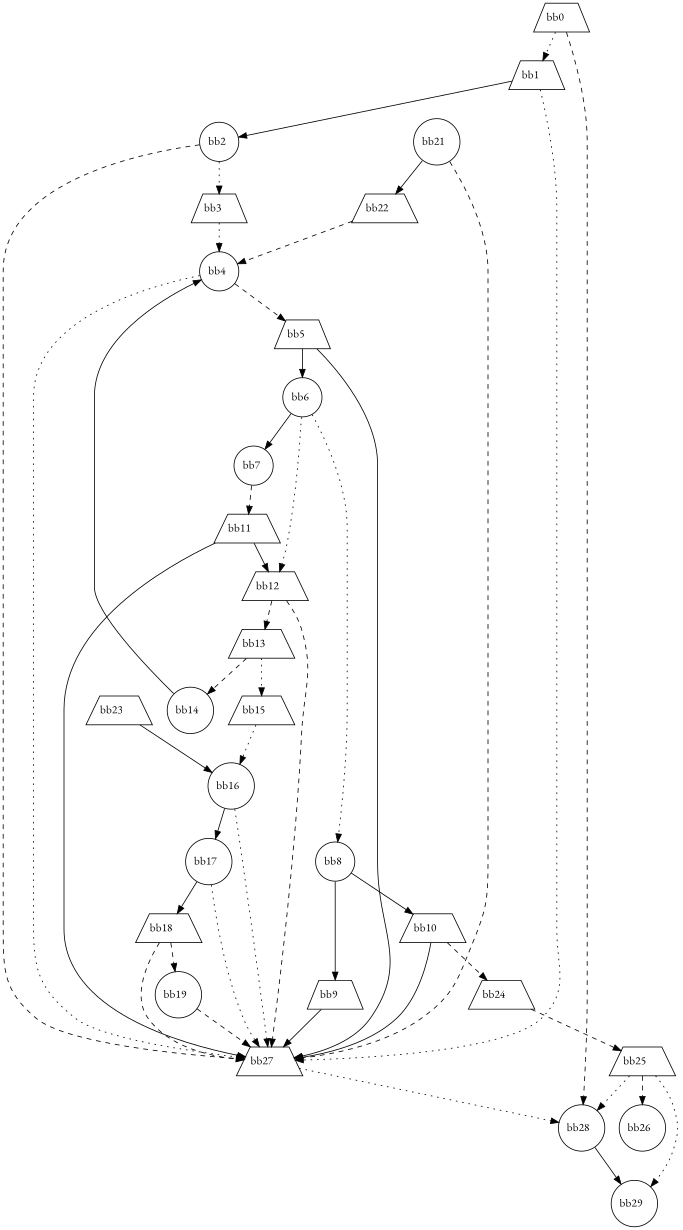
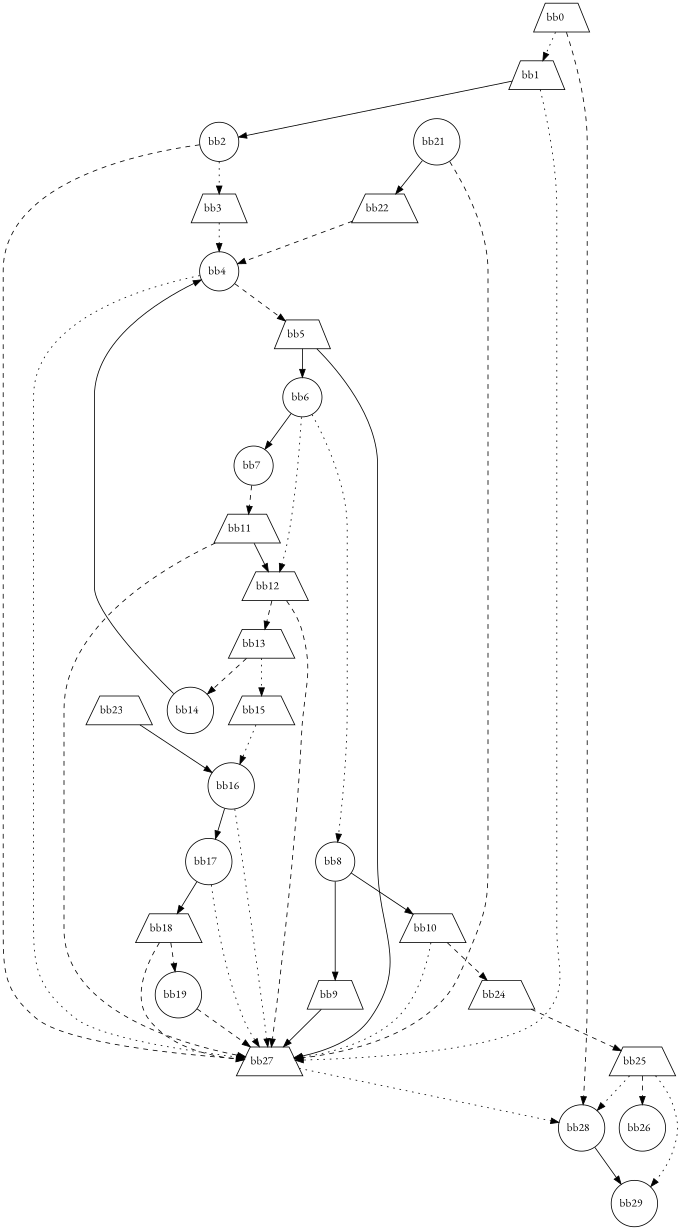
(64, 817) -> (64, 817)
(389, 1024) -> (389, 1024)
